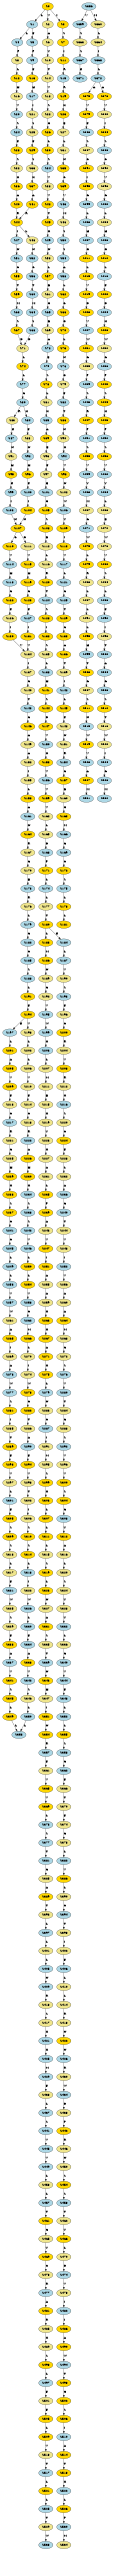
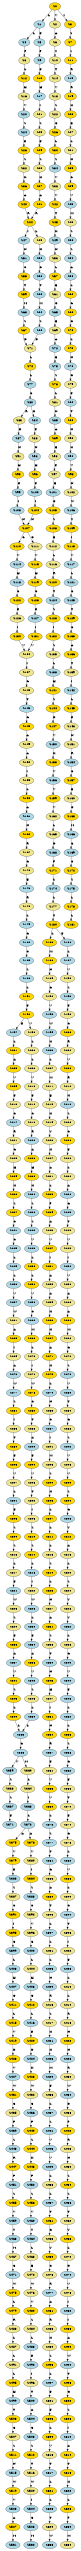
none -> (21, 1743)
